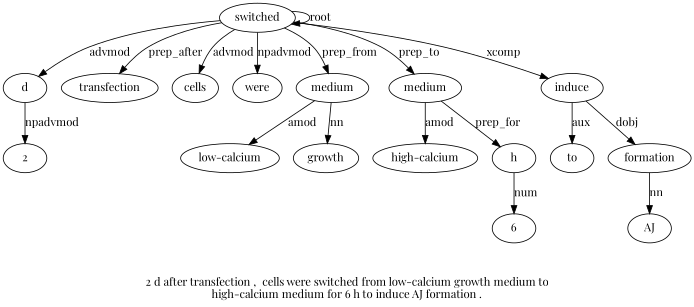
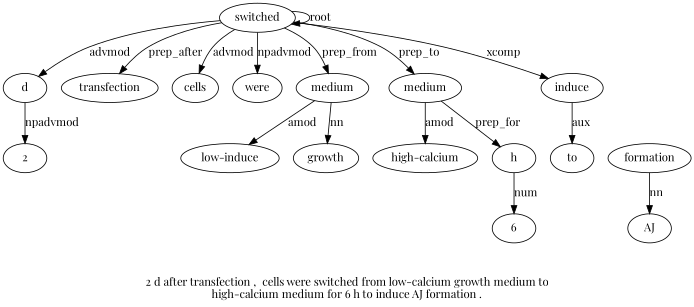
(607, 120) -> none
(230, 158) -> (230, 158)
